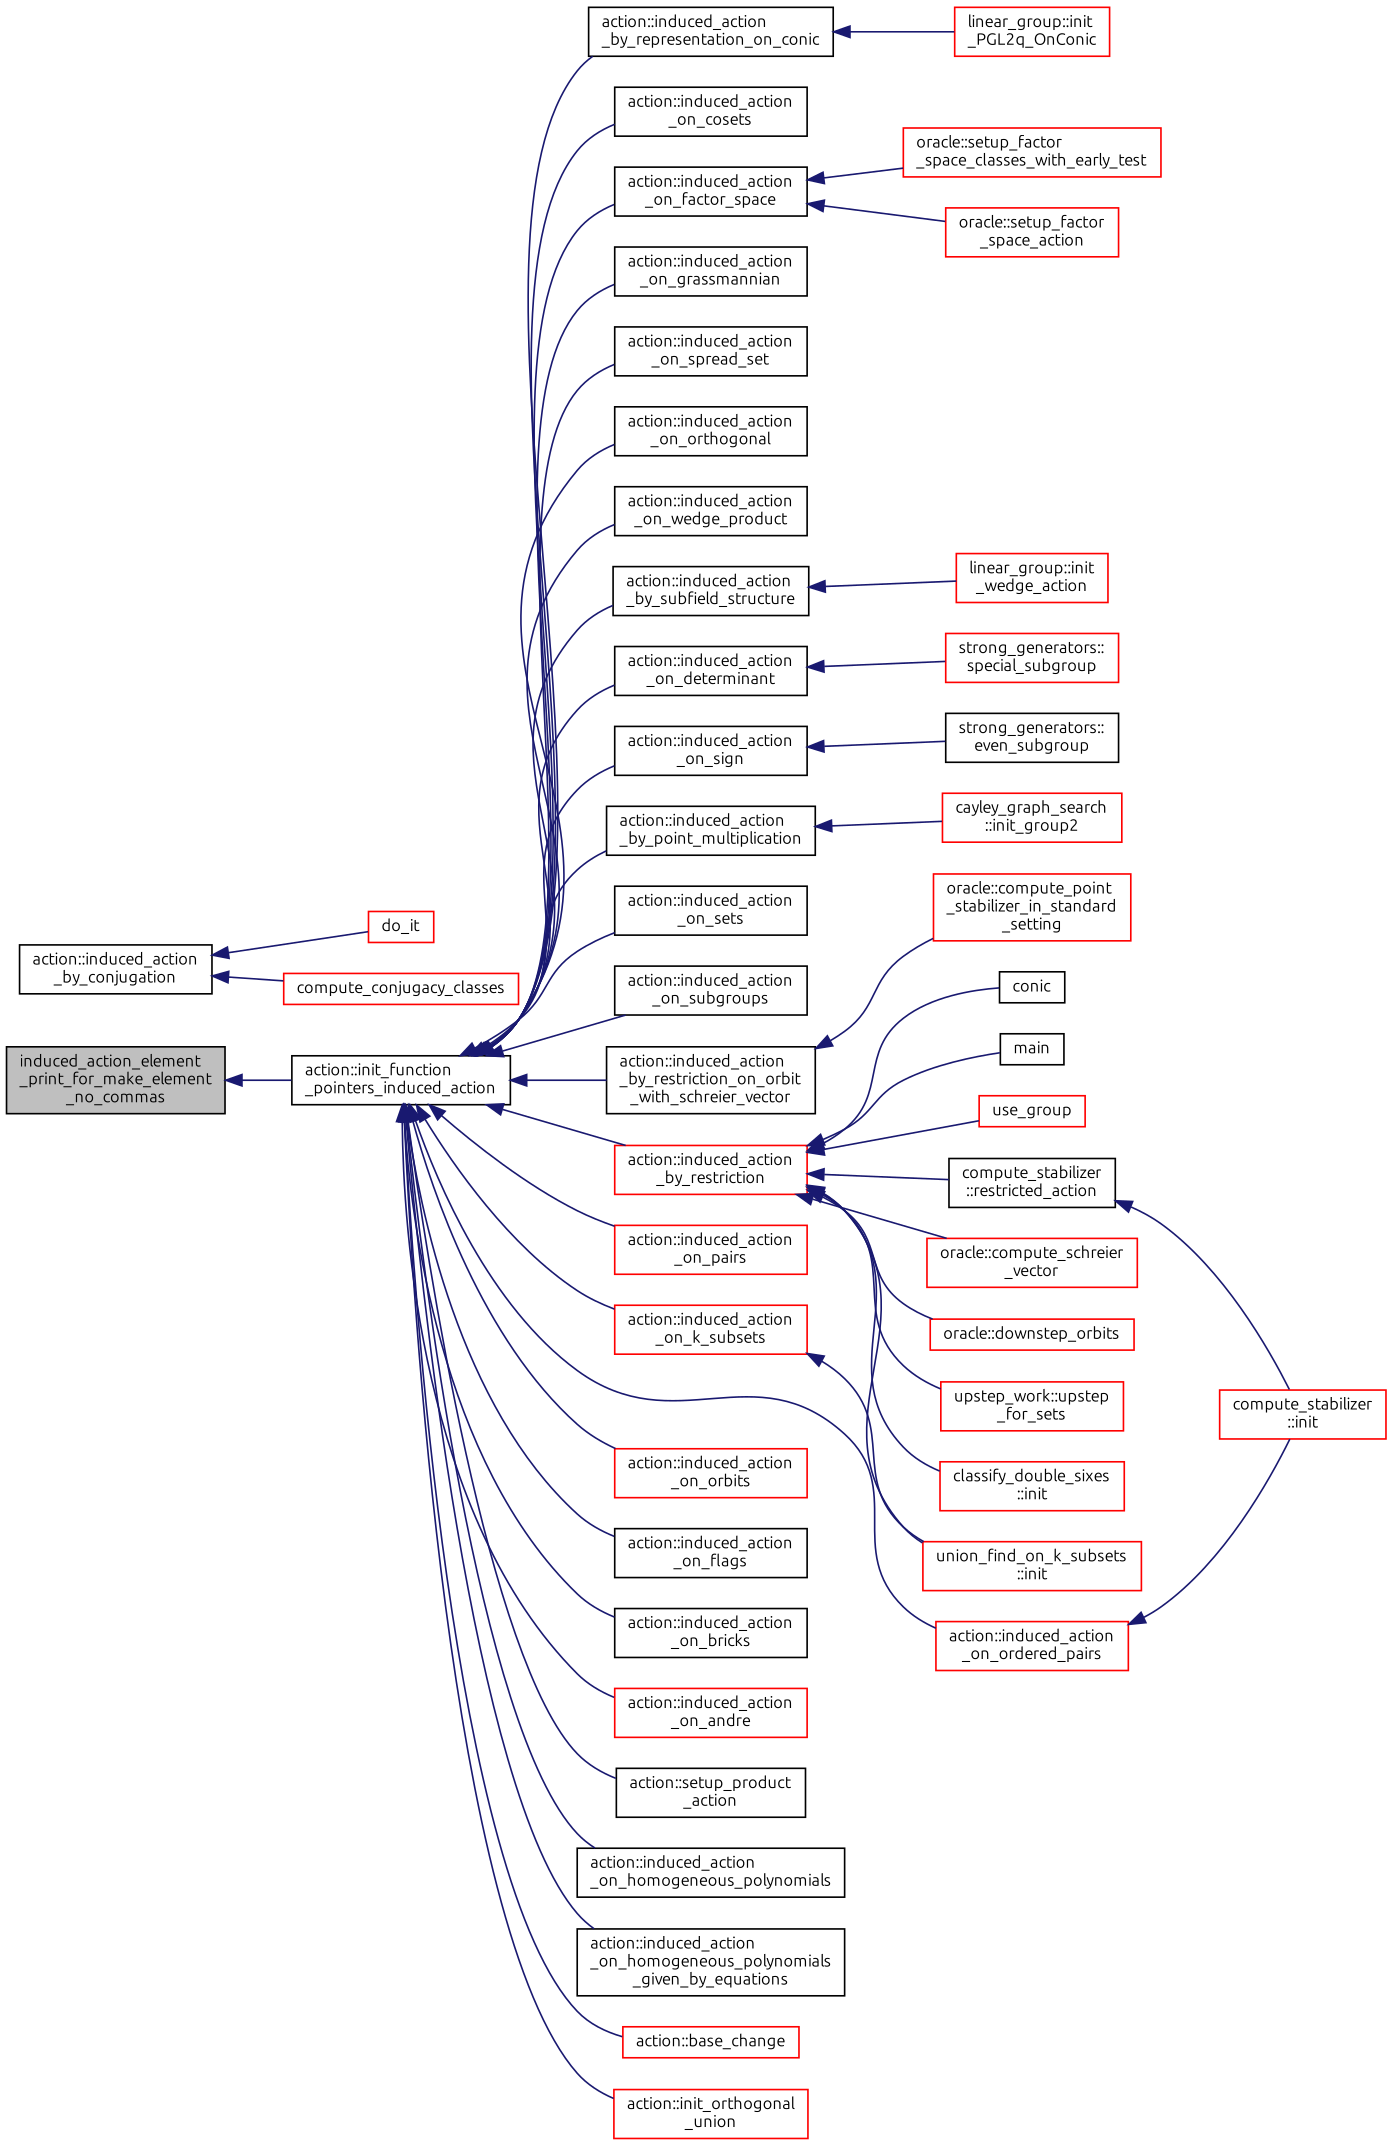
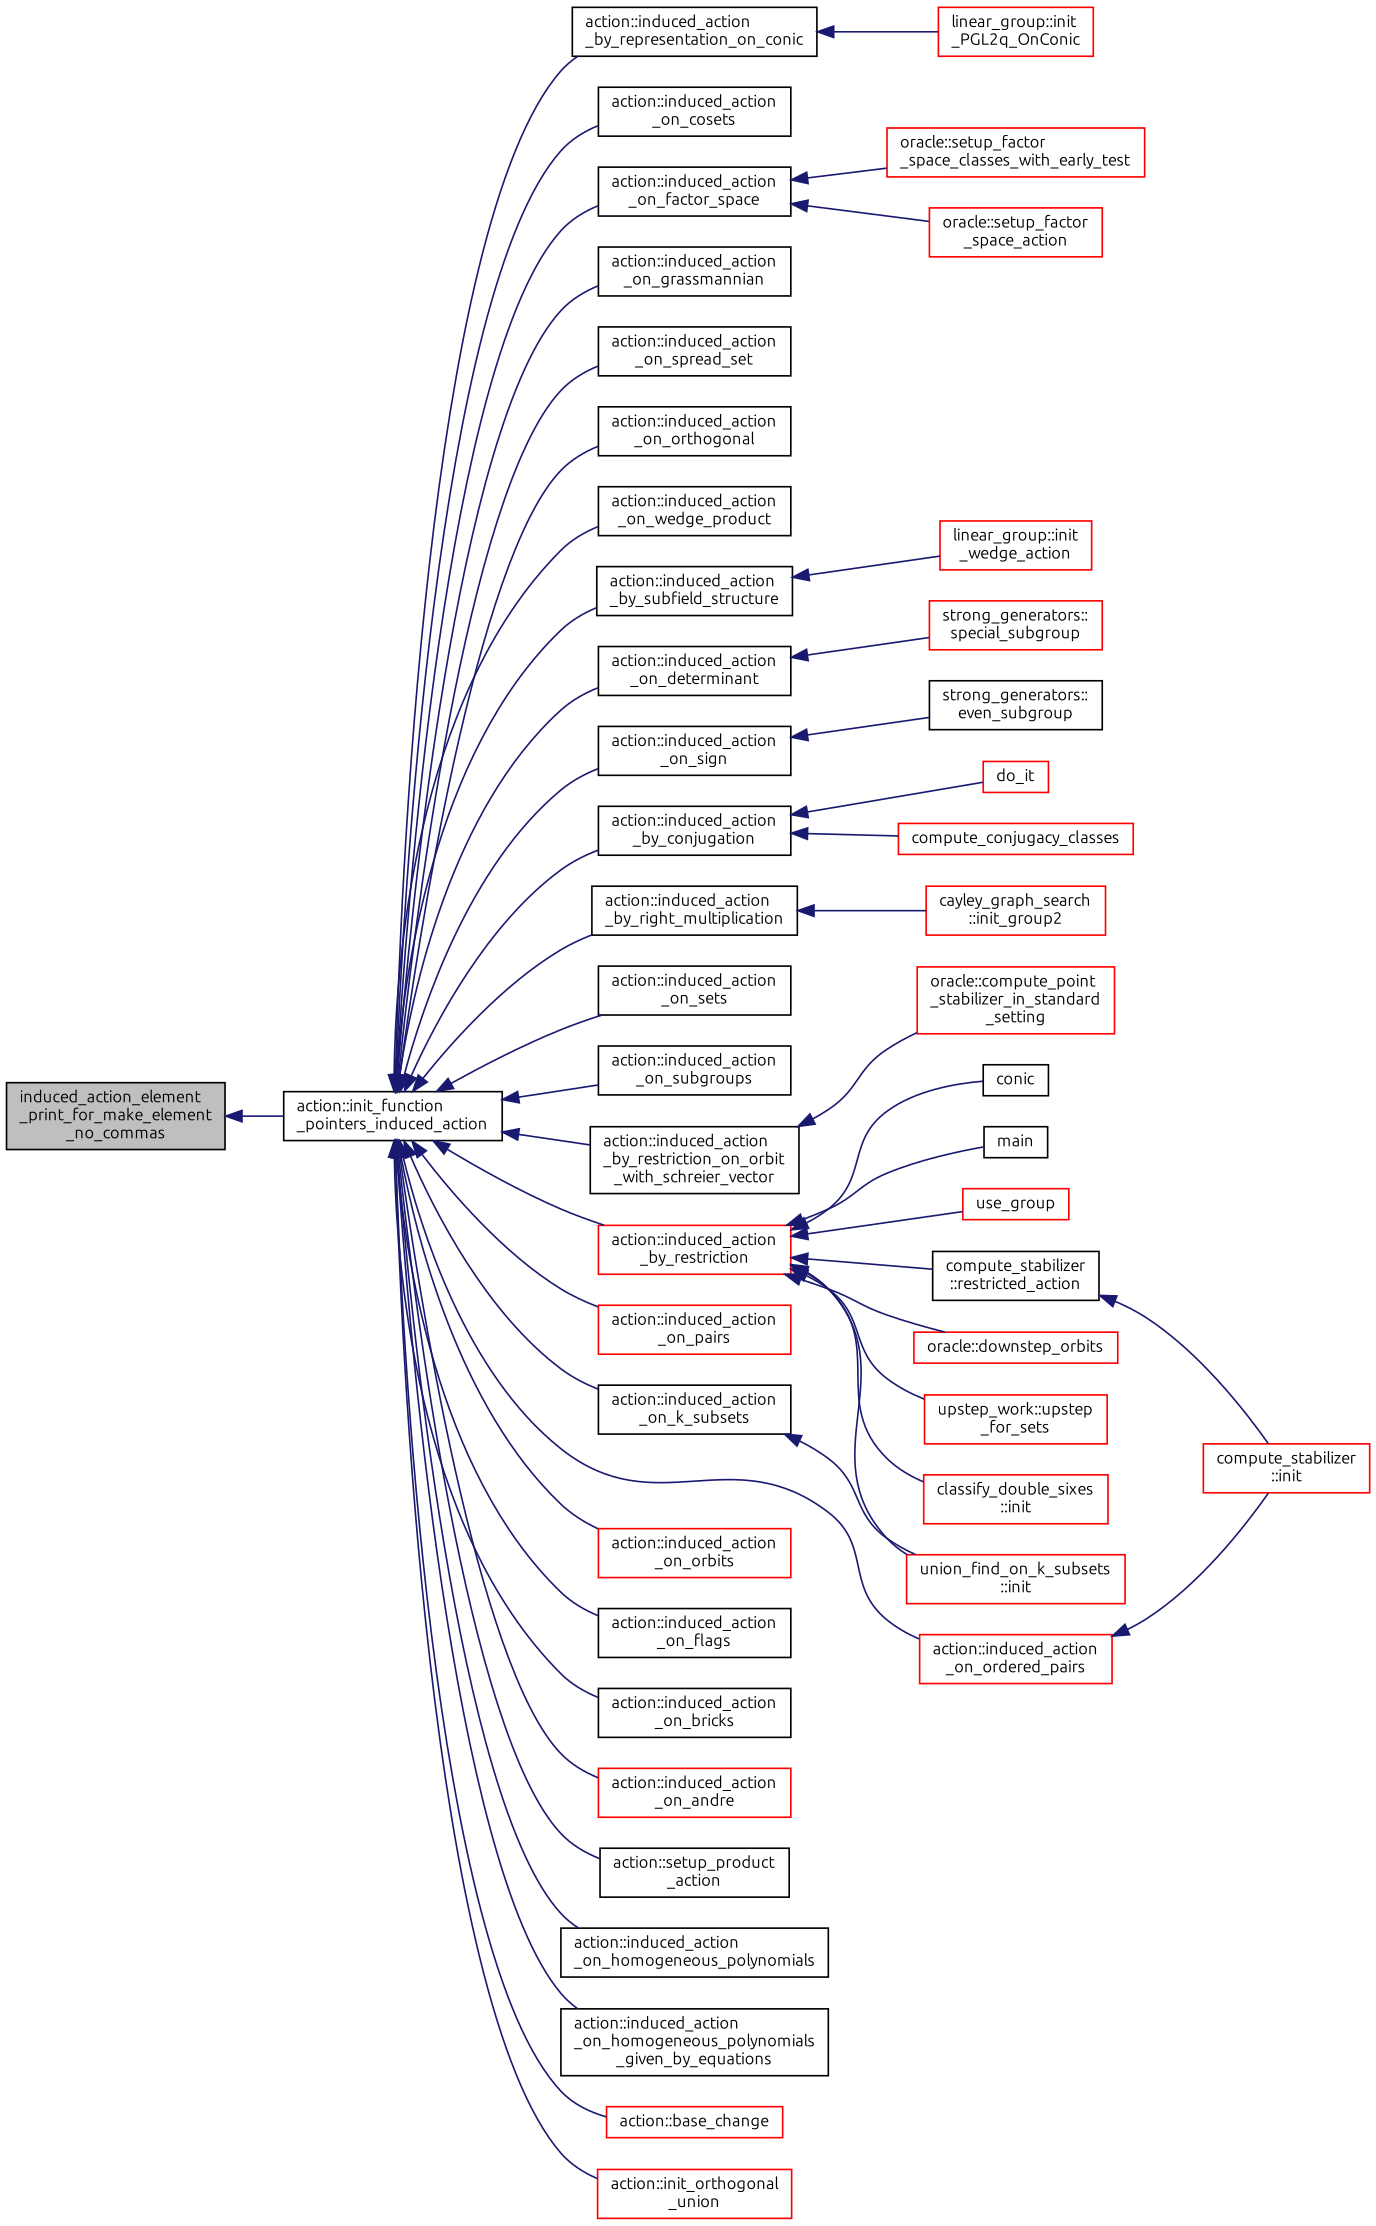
(711, 831) -> (695, 911)
none -> (486, 946)
(1032, 1263) -> none
(711, 1330) -> (695, 1410)
